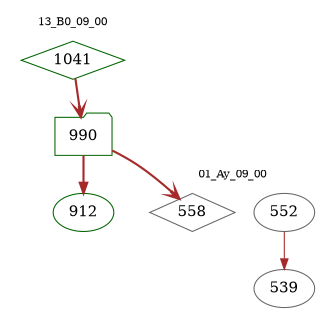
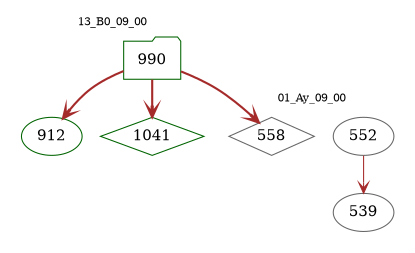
(77, 93) -> (152, 93)
(83, 169) -> (94, 87)
(284, 245) -> (364, 169)
